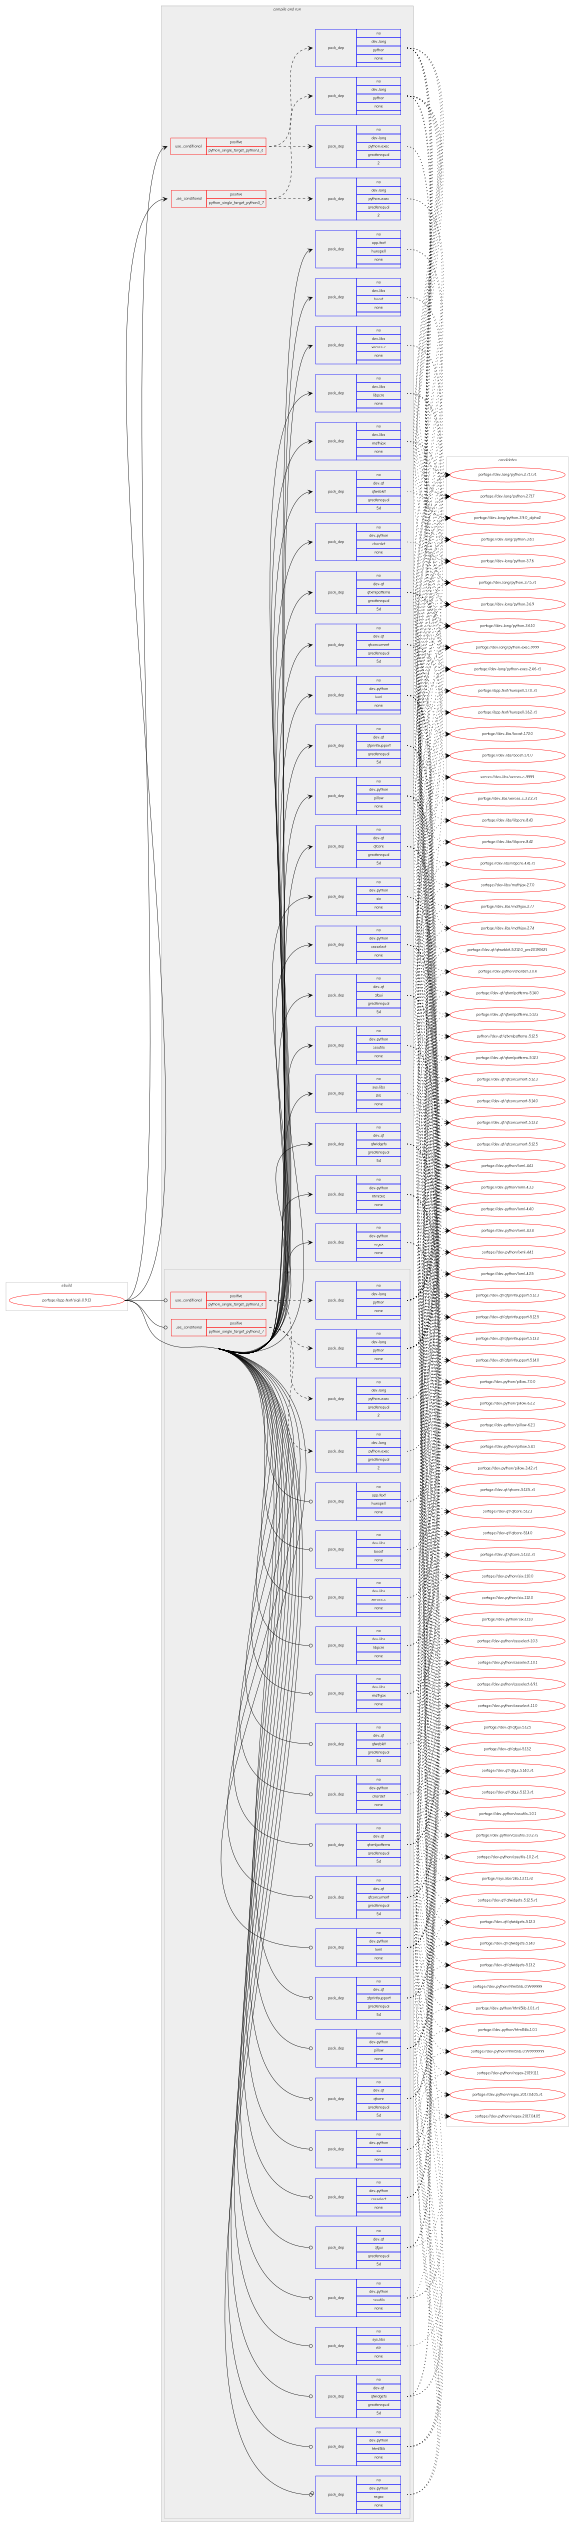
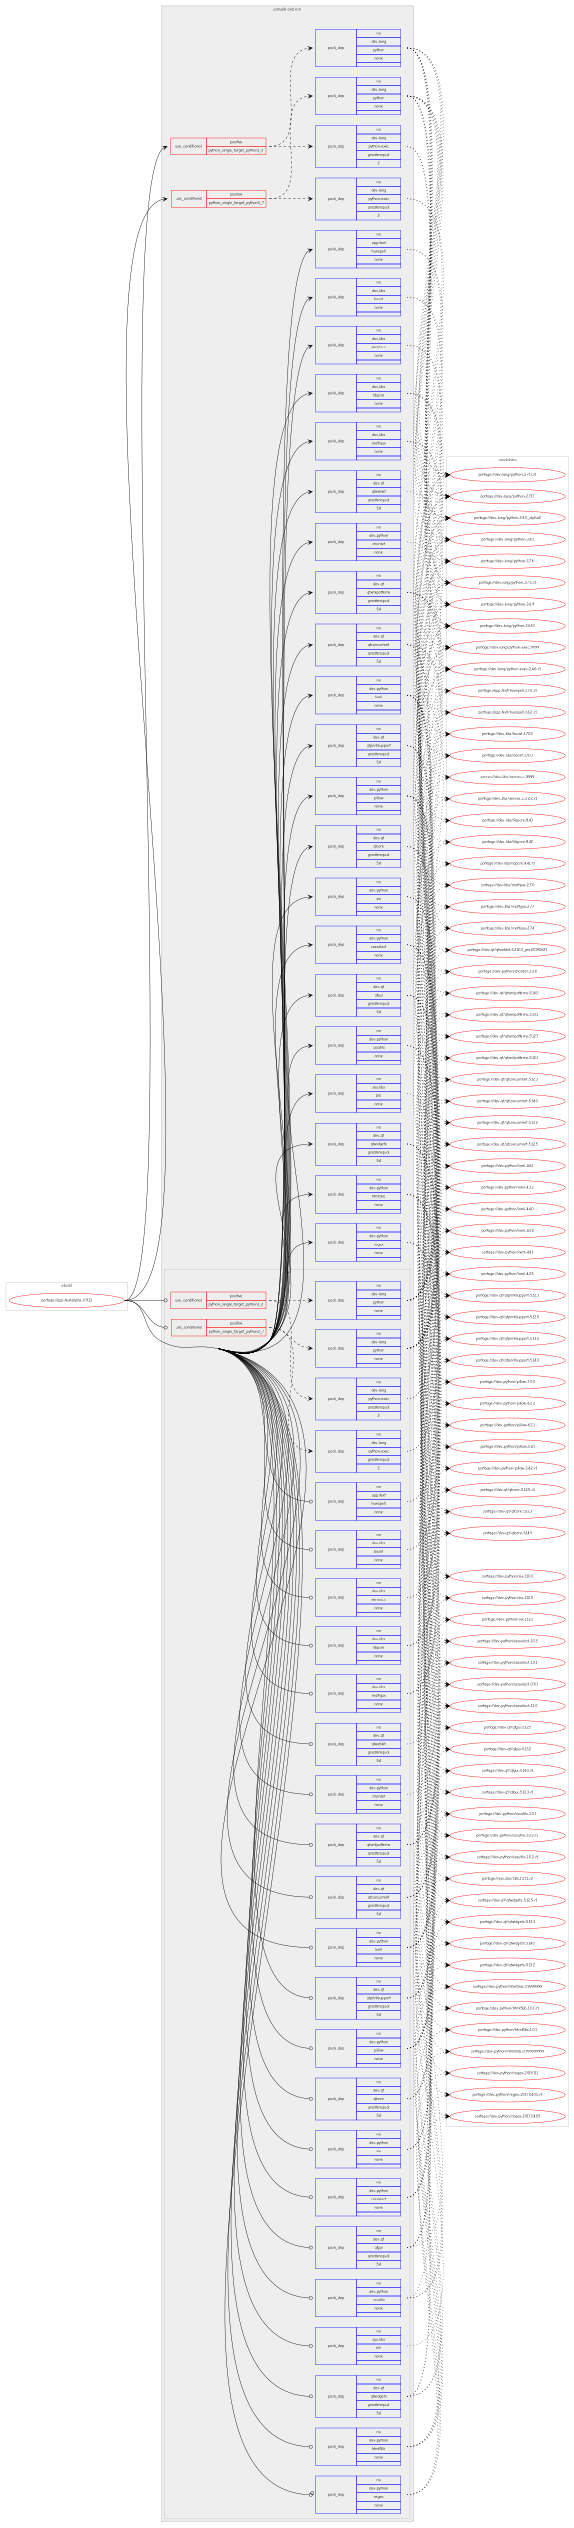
(508, 1036) -> (508, 1036)
(67, 1300) -> (67, 1300)
(508, 1555) -> none
(508, 1684) -> (508, 1684)
